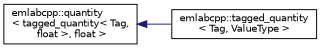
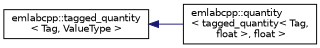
(159, 24) -> (171, 24)
